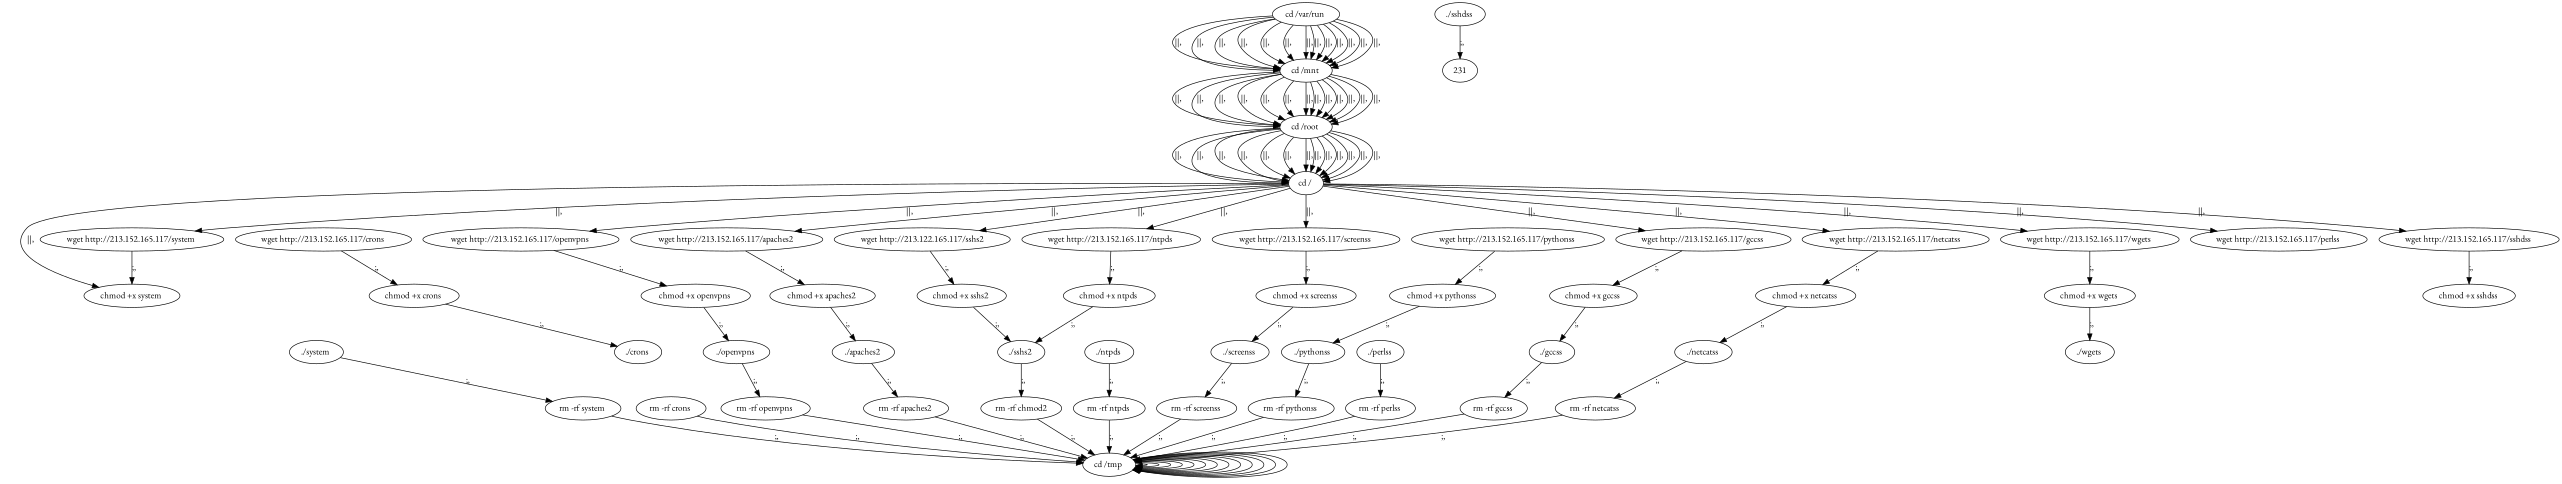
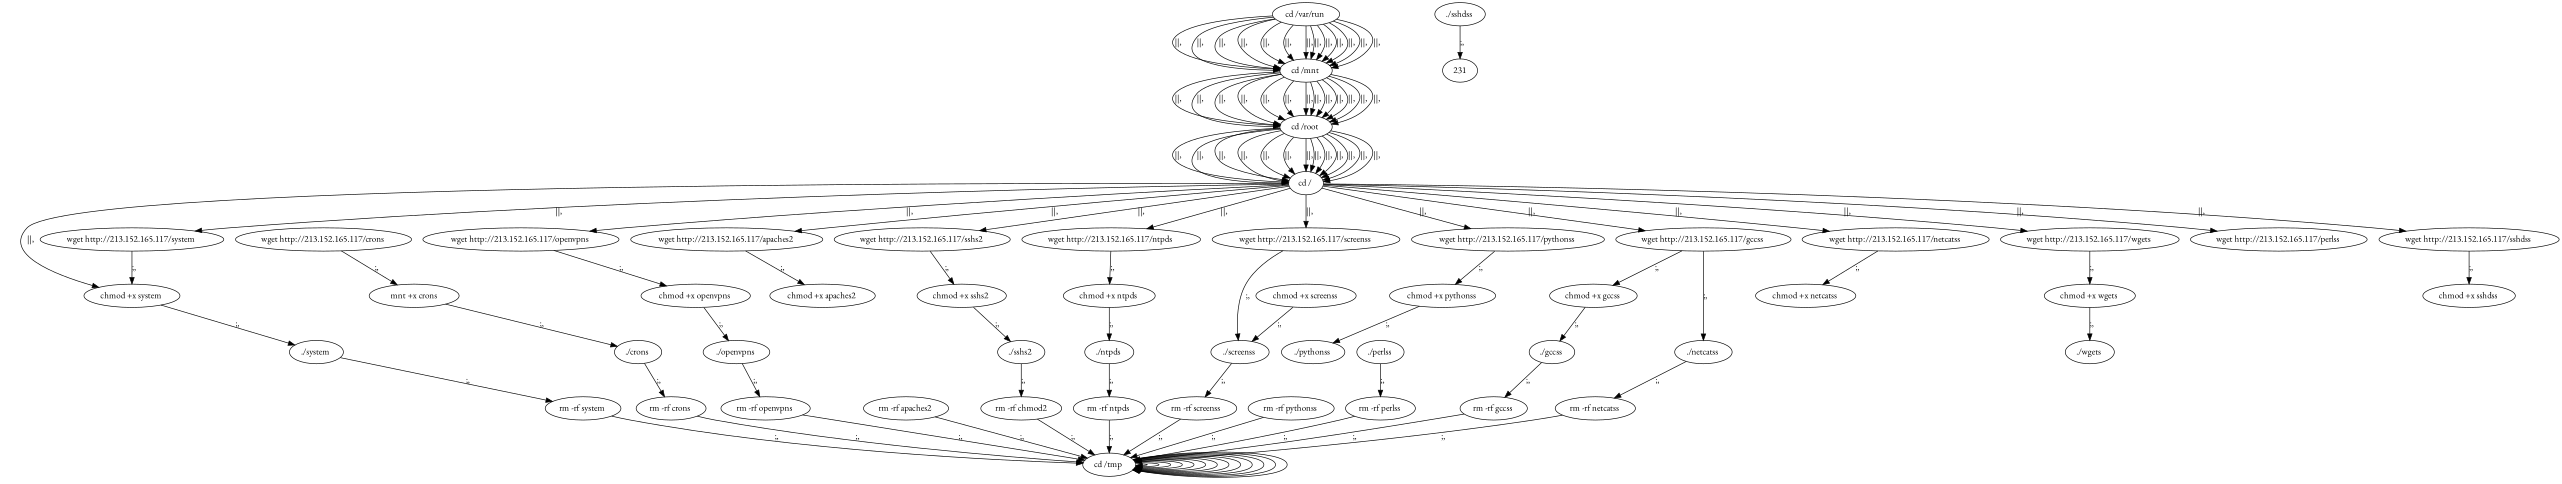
none -> (1393, 208)
(922, 239) -> (922, 239)
(1306, 264) -> (1246, 284)
(414, 296) -> (414, 296)
(1067, 323) -> (1109, 321)
(1756, 323) -> (1703, 292)
none -> (225, 324)
(863, 352) -> none
none -> (653, 377)
(1303, 377) -> none
